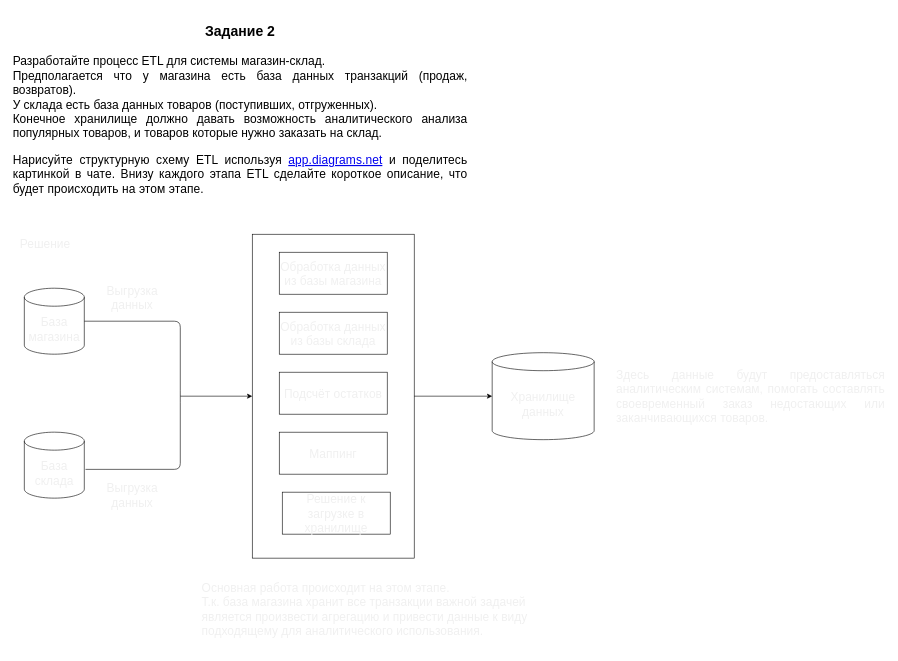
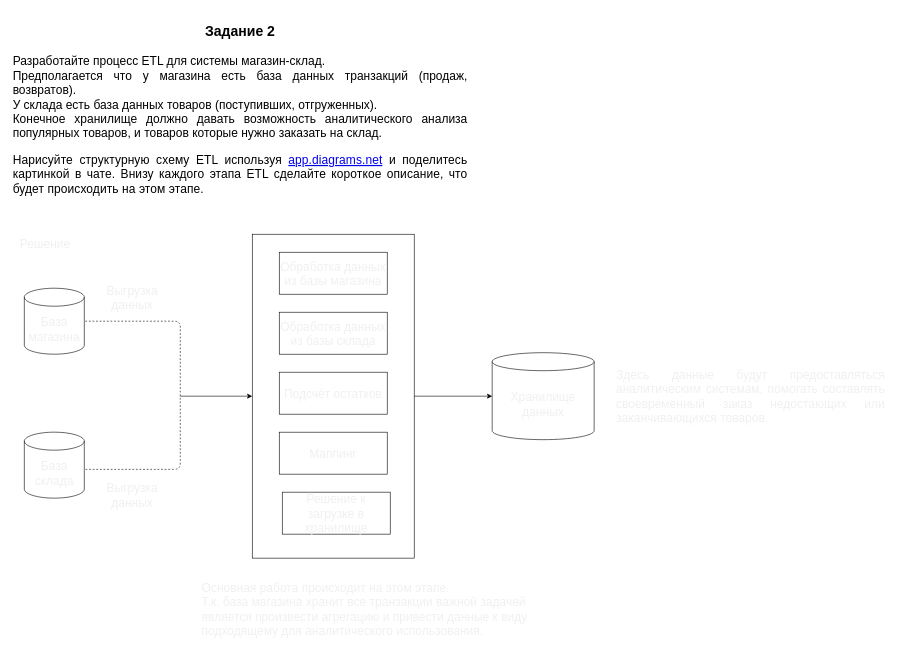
(180, 394) -> (180, 394)
